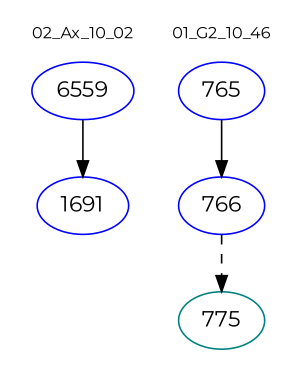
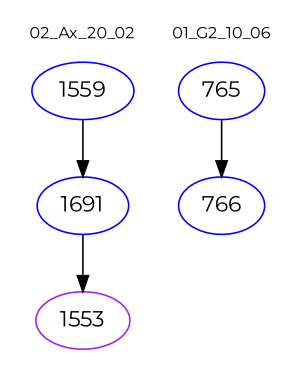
(83, 34) -> (83, 34)
(222, 34) -> (222, 34)
(83, 91) -> (83, 91)
none -> (83, 320)
(222, 320) -> none
